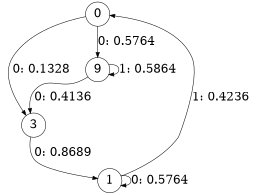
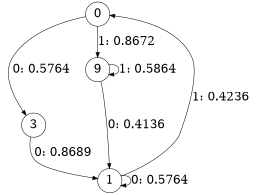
(132, 42) -> (132, 42)
(47, 70) -> (47, 70)
(51, 83) -> (107, 122)
